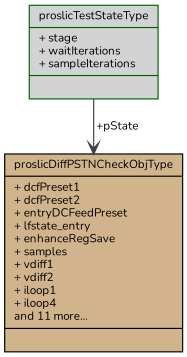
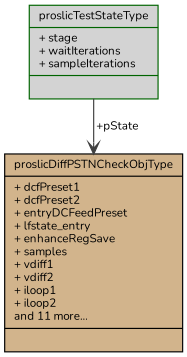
(36, 303) -> (36, 303)
